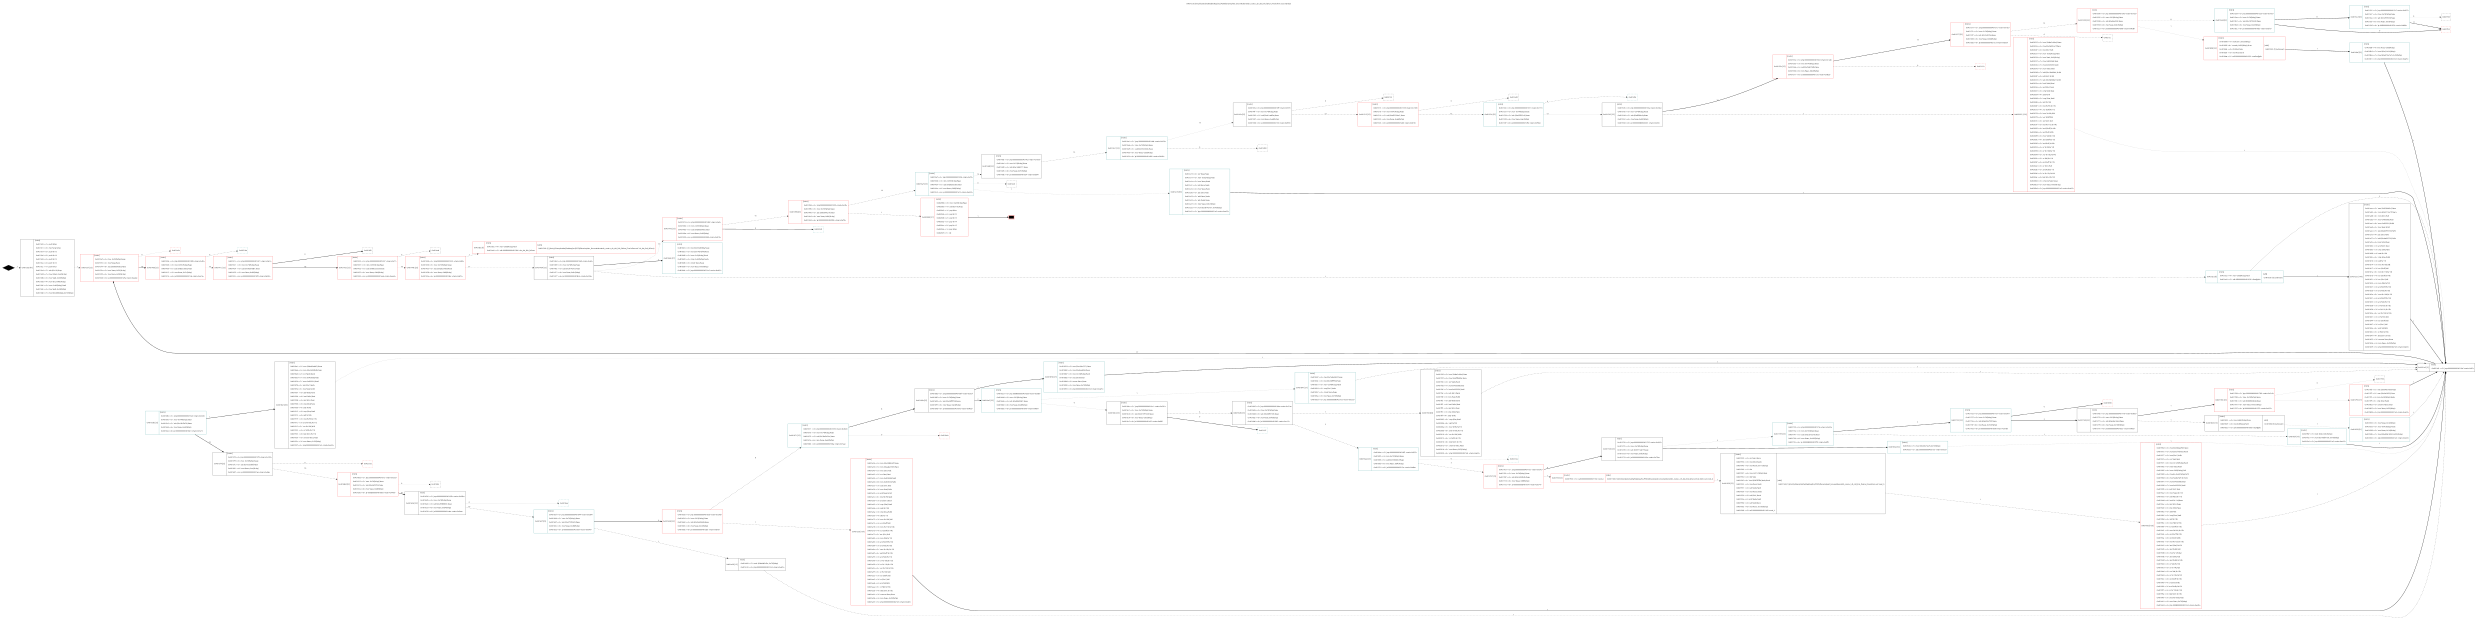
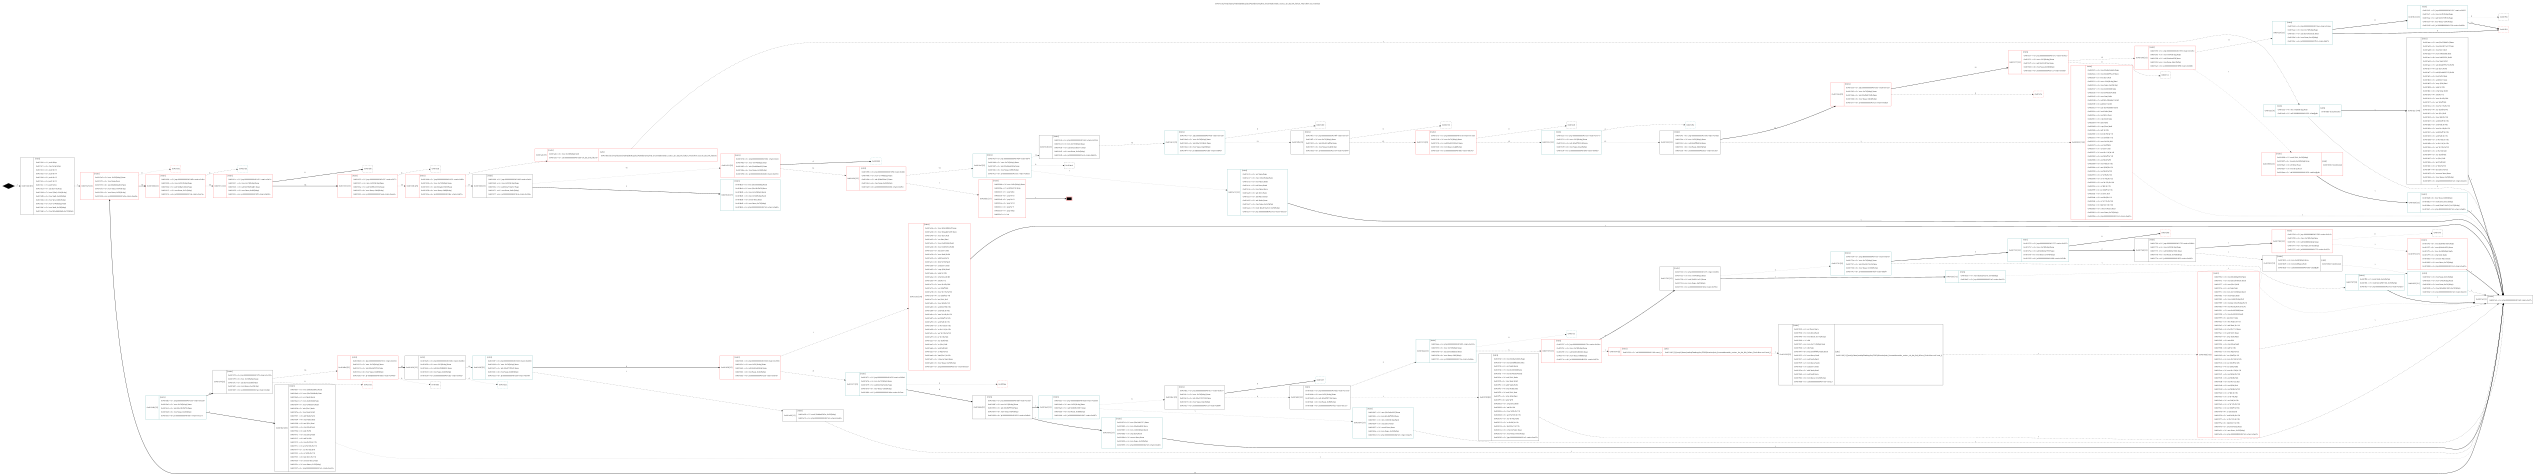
(1399, 277) -> (1465, 43)
